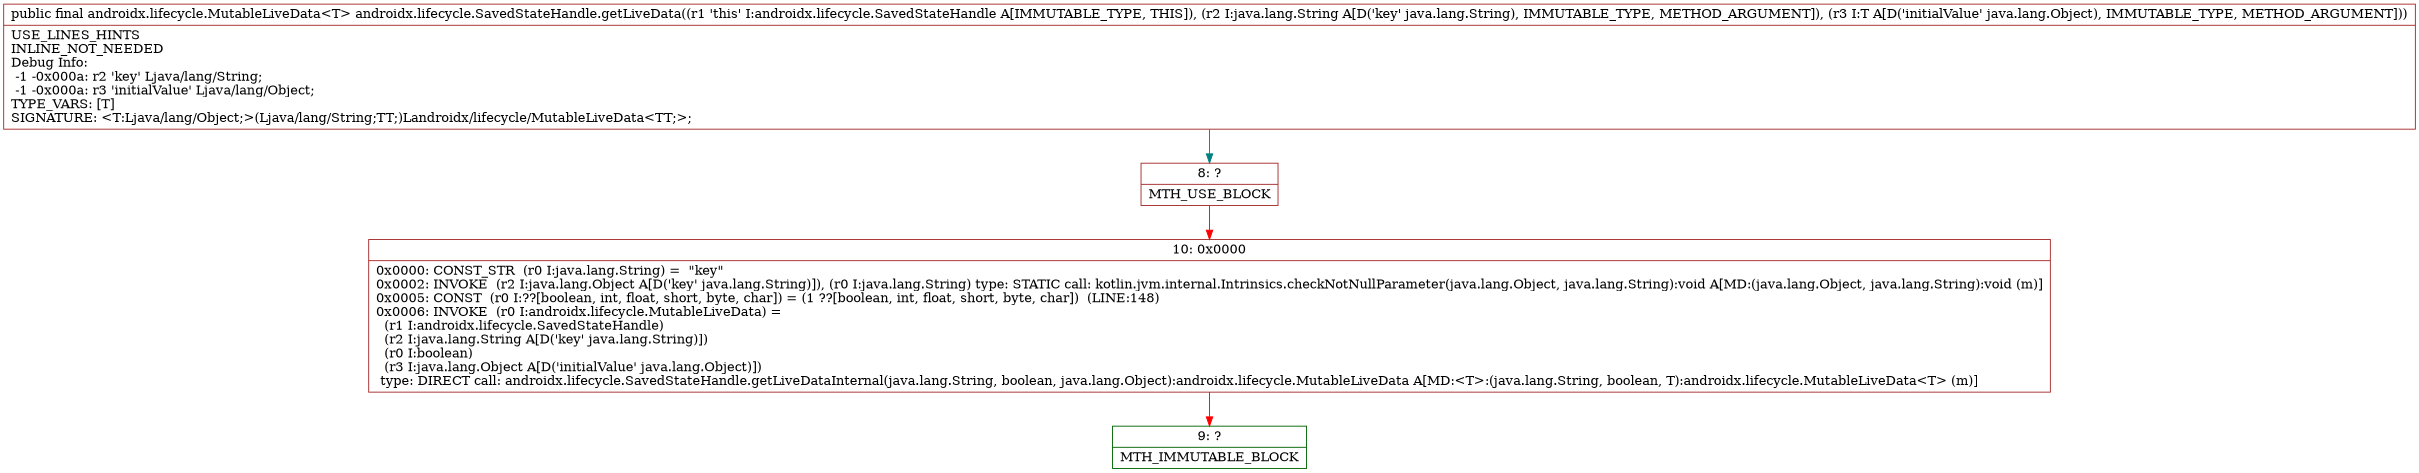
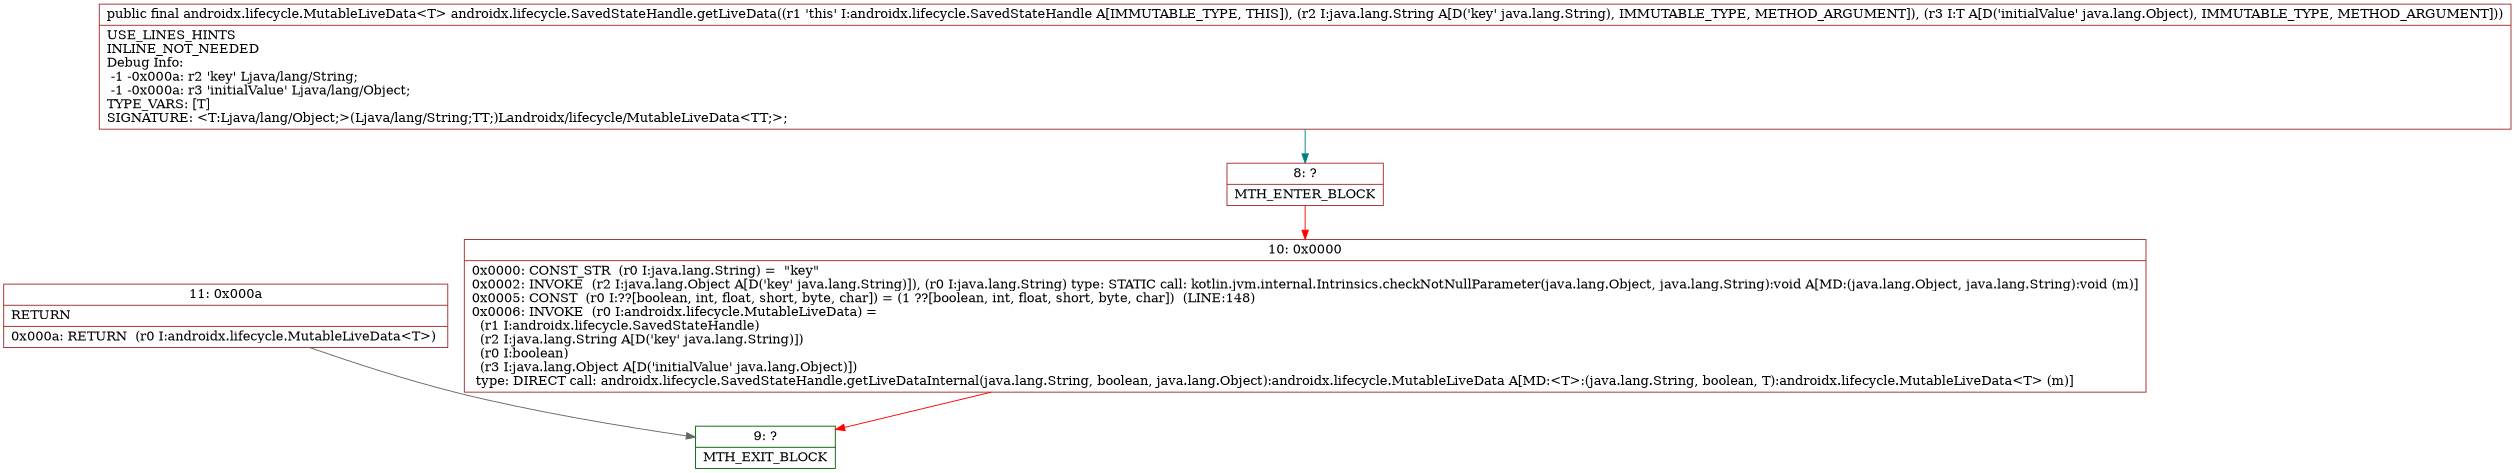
(1210, 194) -> (1305, 194)
none -> (226, 316)
(1210, 457) -> (765, 457)
